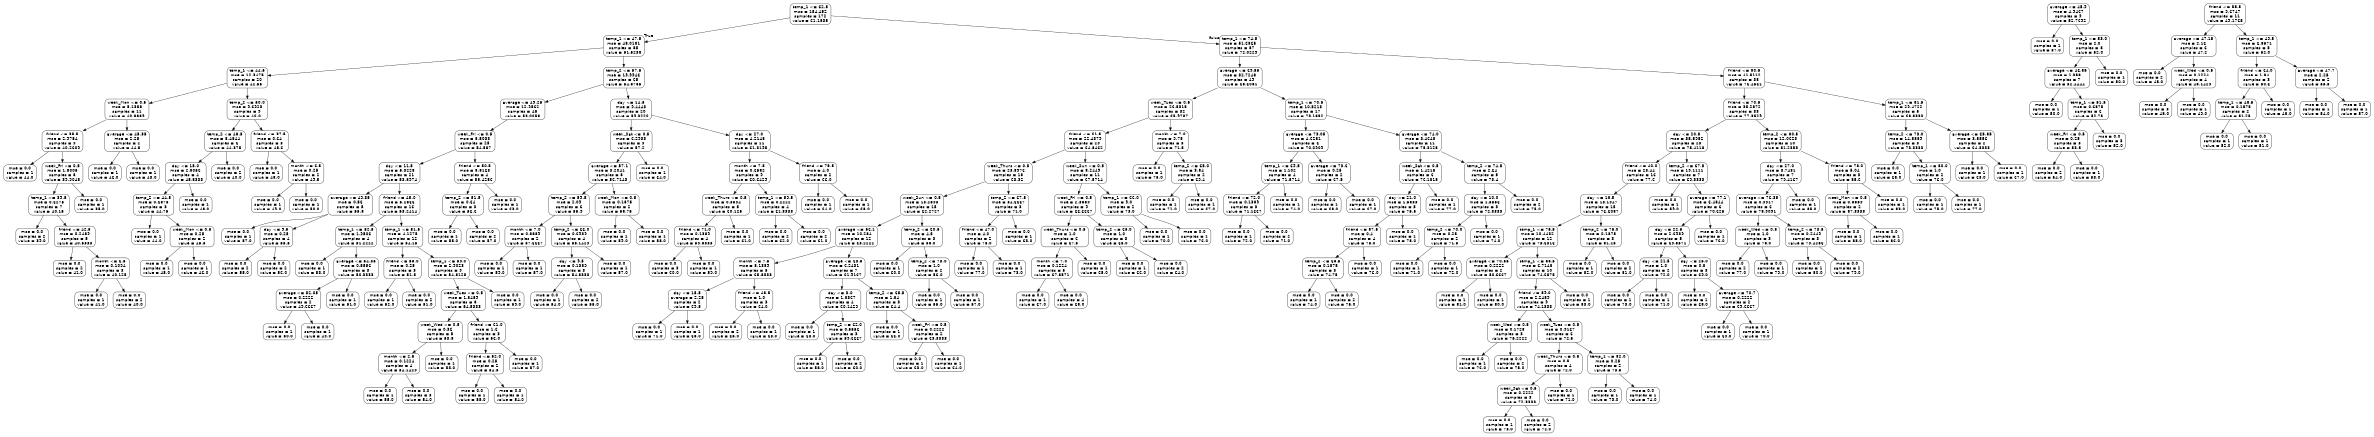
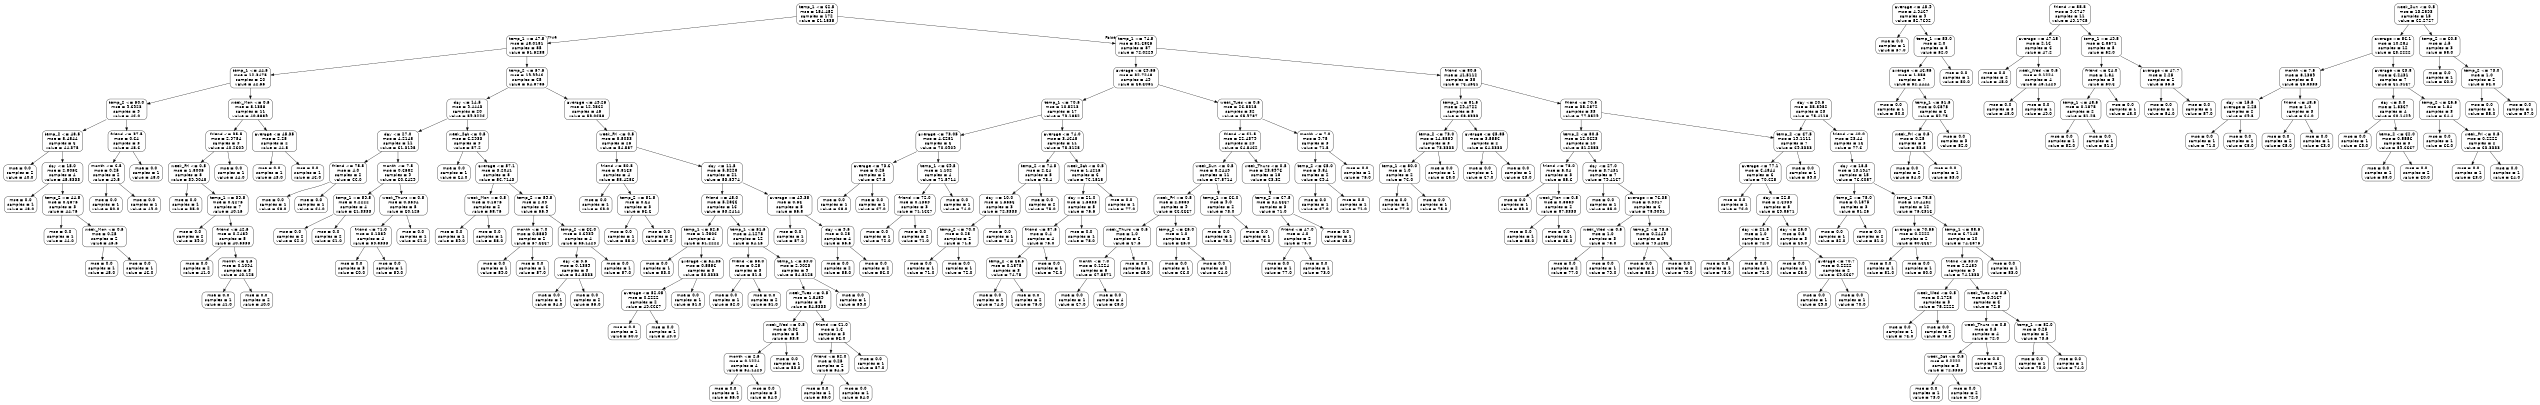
(1717, 125) -> (1686, 125)
(966, 189) -> none
